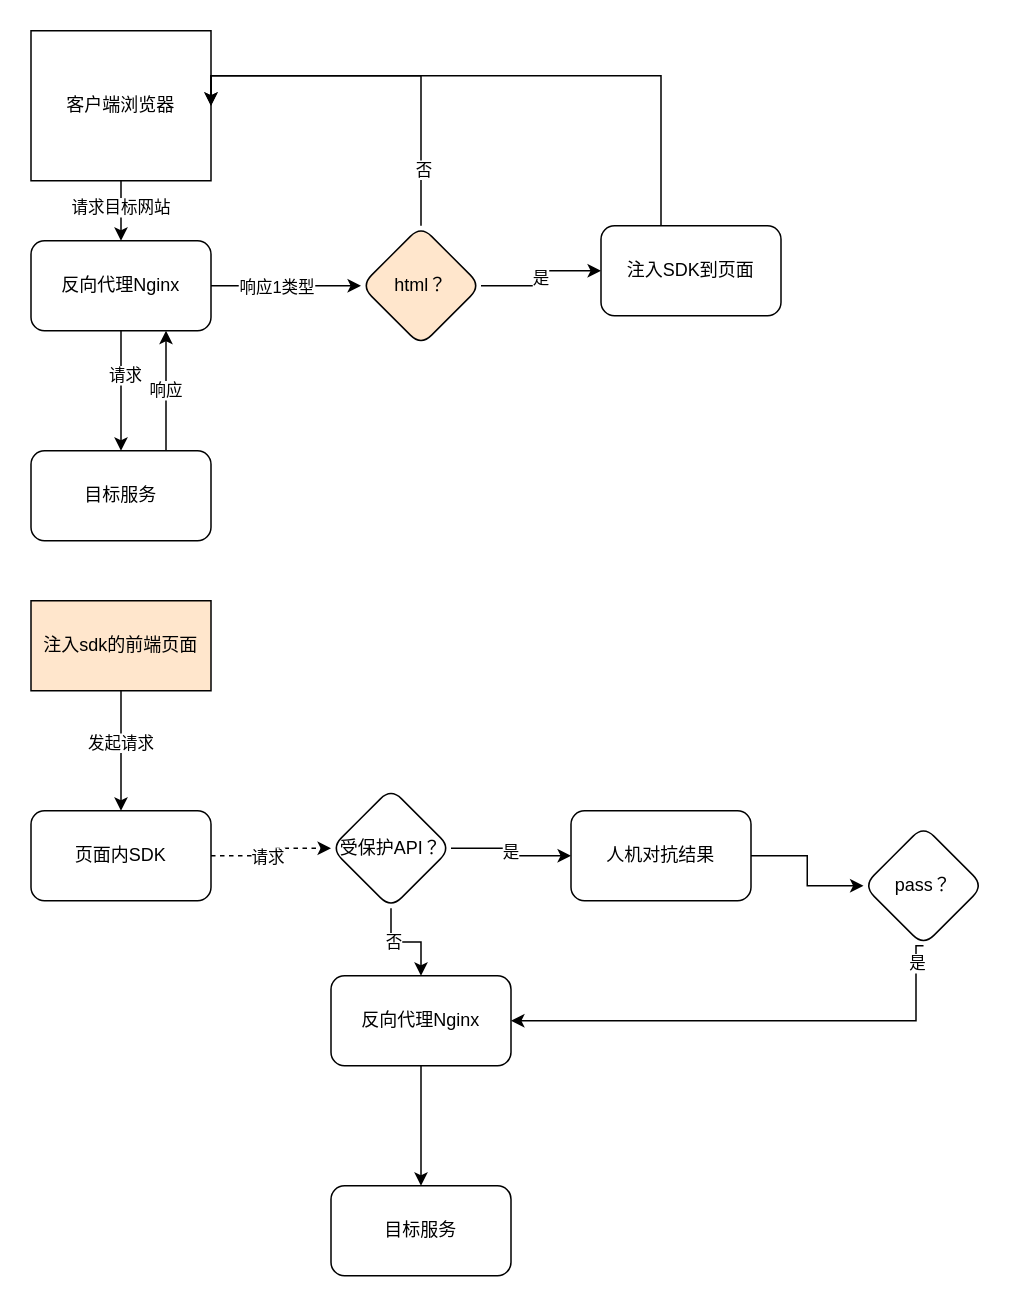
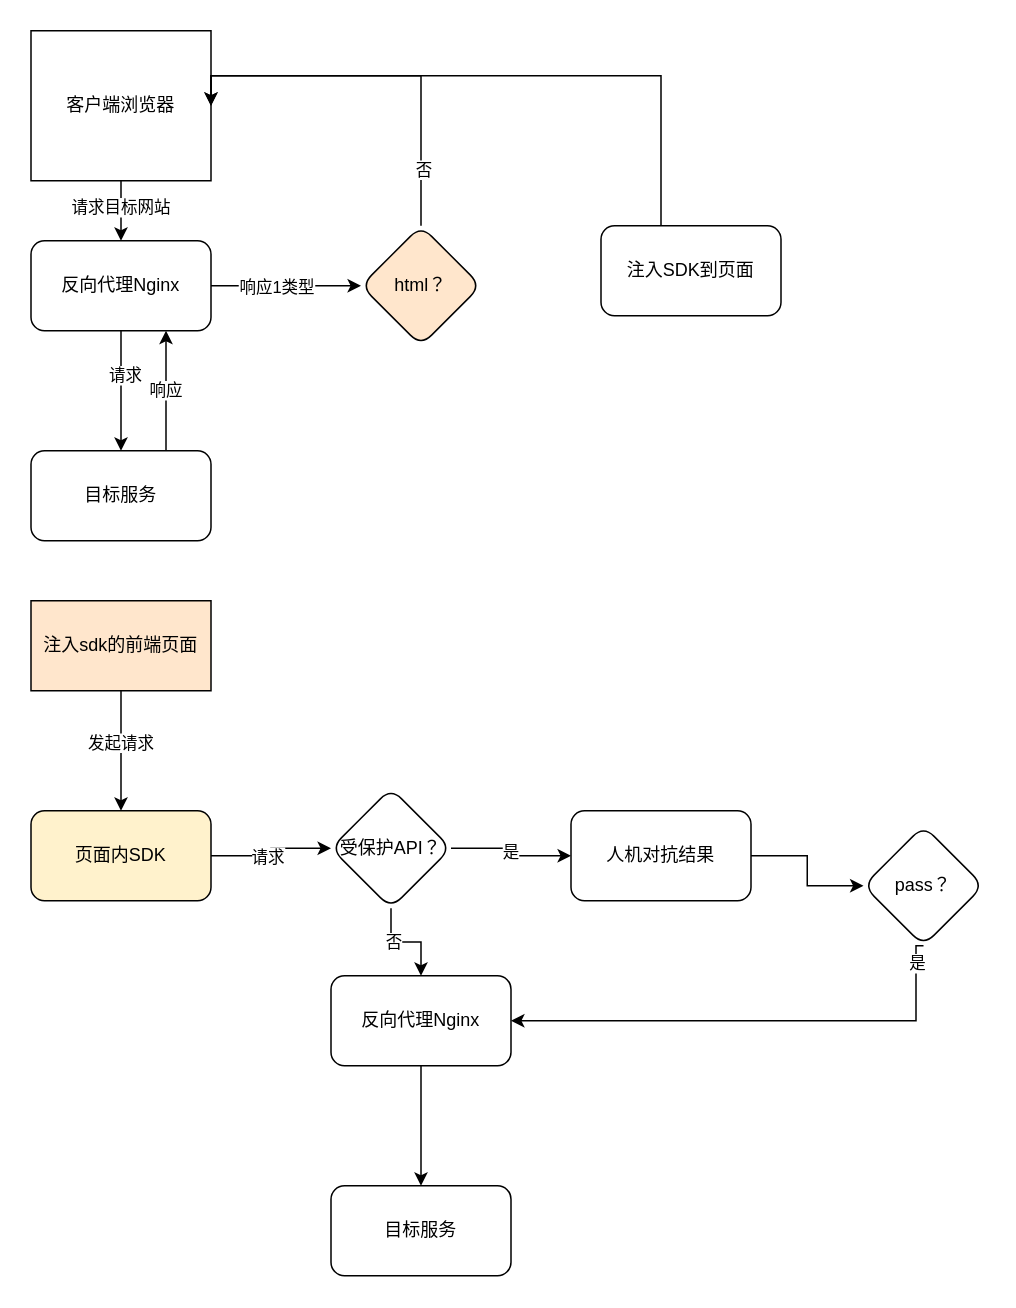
(541, 284) -> none
(121, 856) -> (121, 856)
(230, 856) -> (230, 856)
